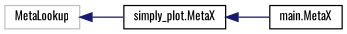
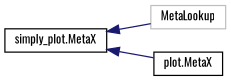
(108, 17) -> (135, 27)
(306, 17) -> (188, 64)
